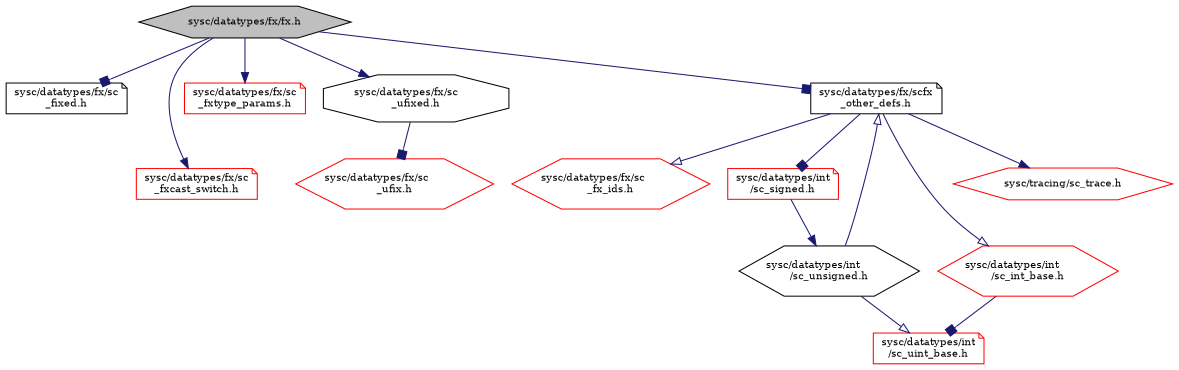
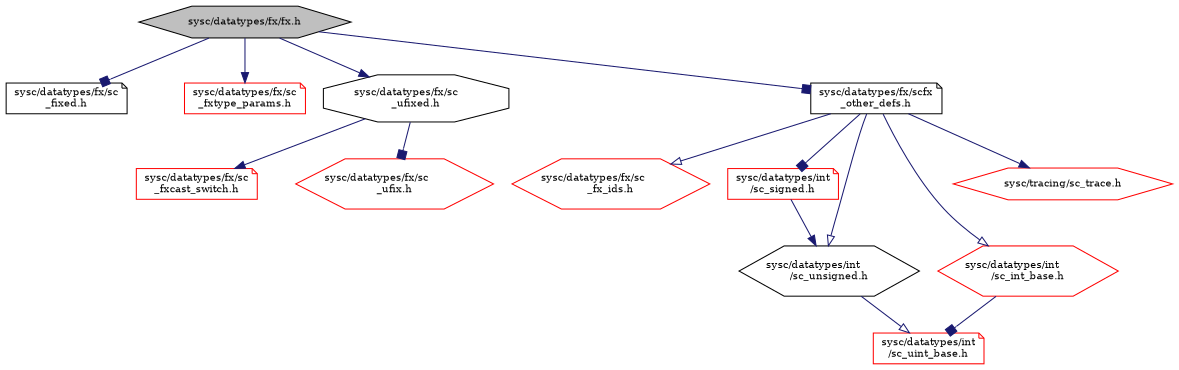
(170, 91) -> (305, 142)
(863, 186) -> (848, 175)
